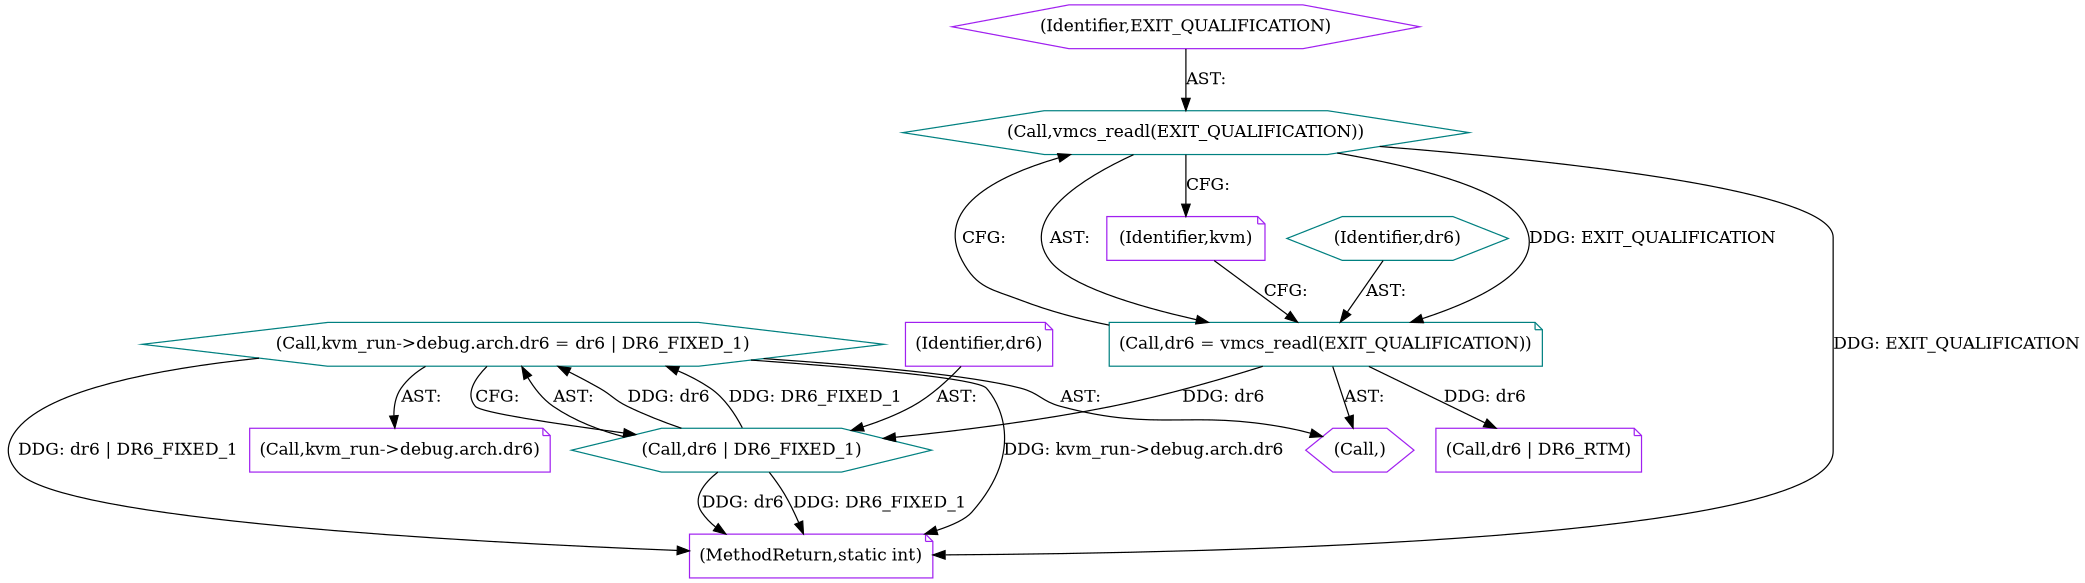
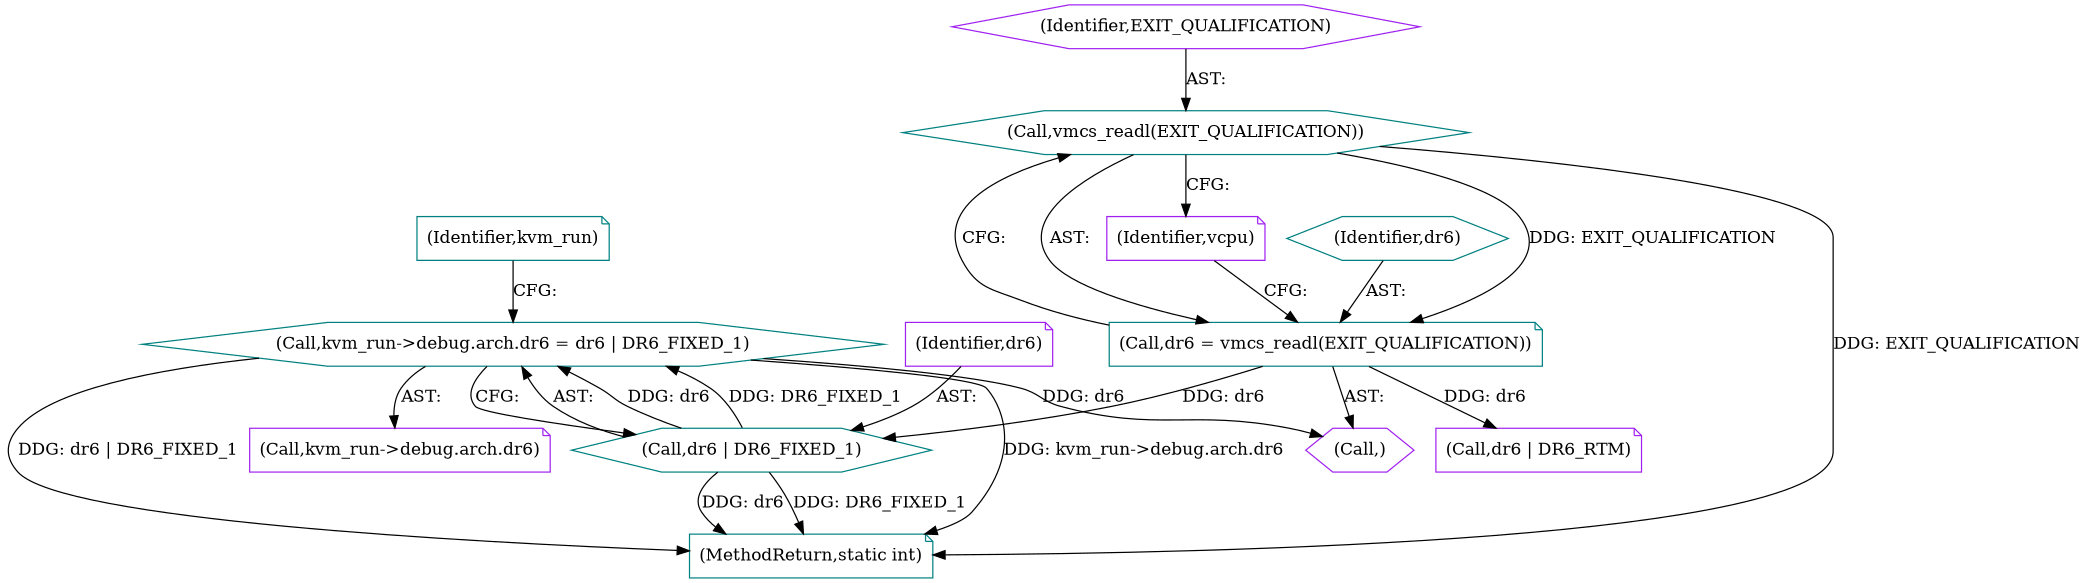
none -> (513, 238)
(1186, 238) -> (1186, 238)
(1084, 397) -> (1084, 397)
(811, 556) -> (811, 556)
